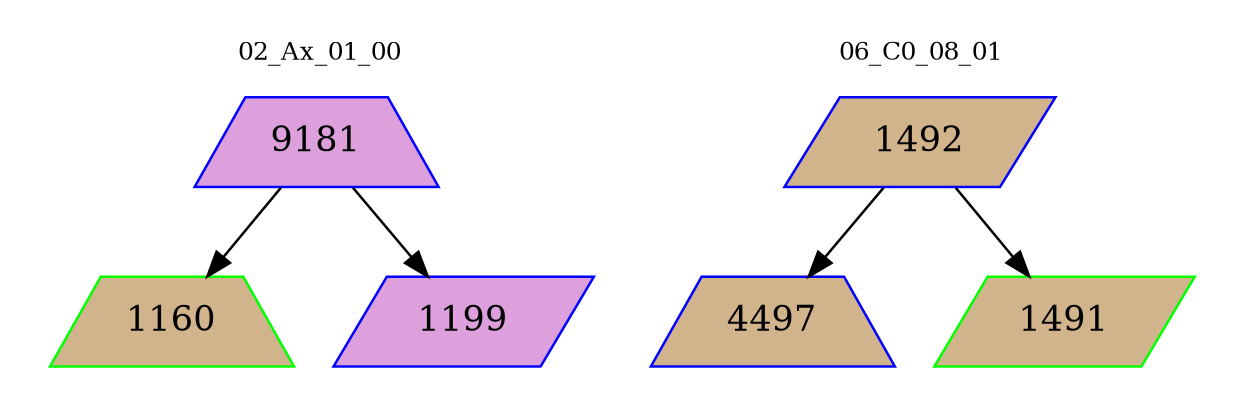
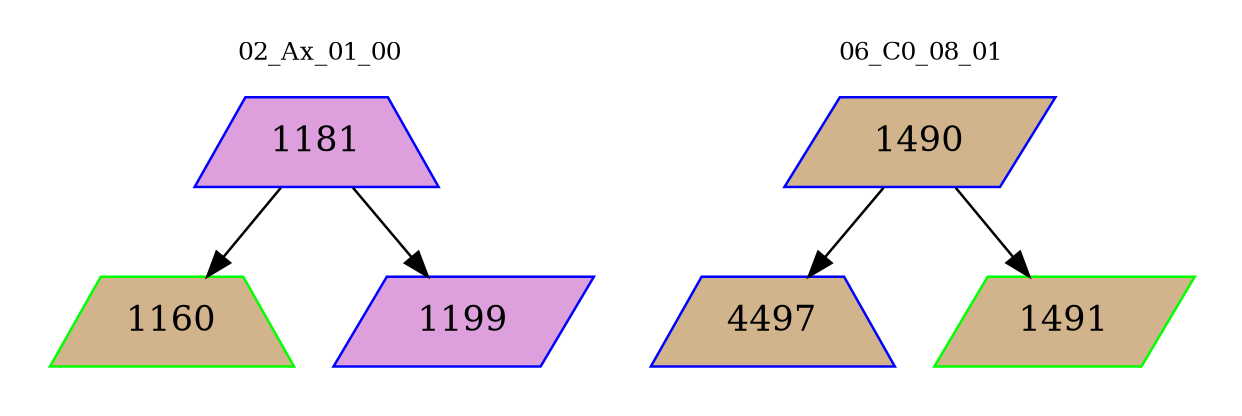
(317, 142) -> (317, 142)
(920, 142) -> (920, 142)
